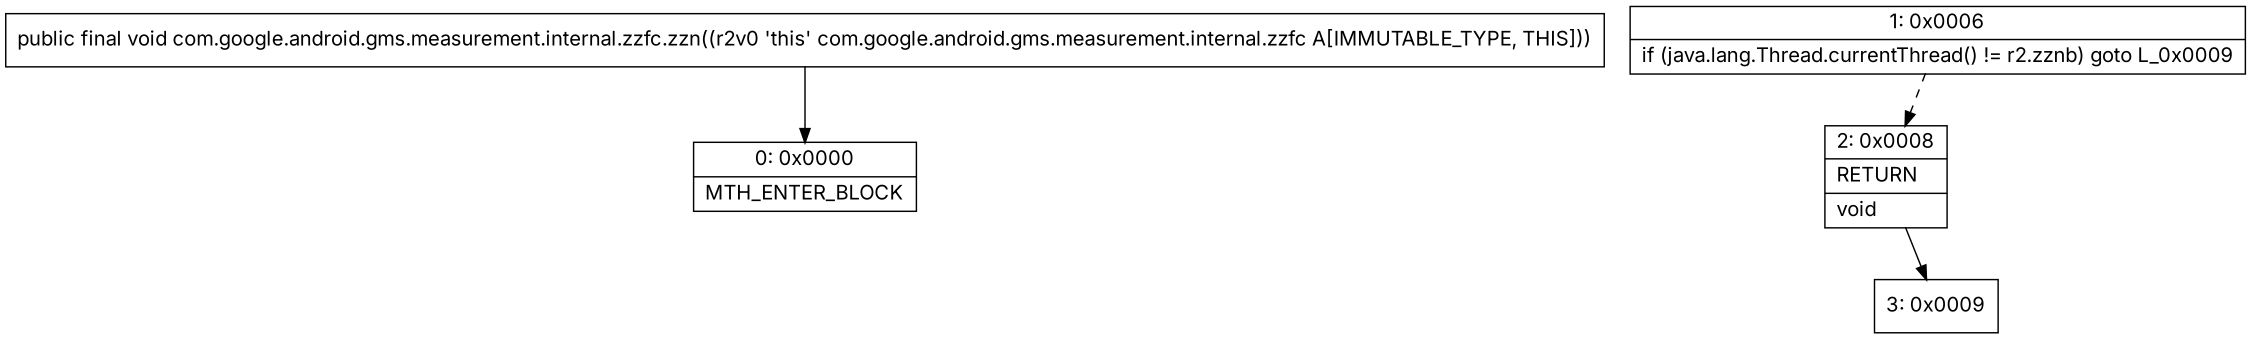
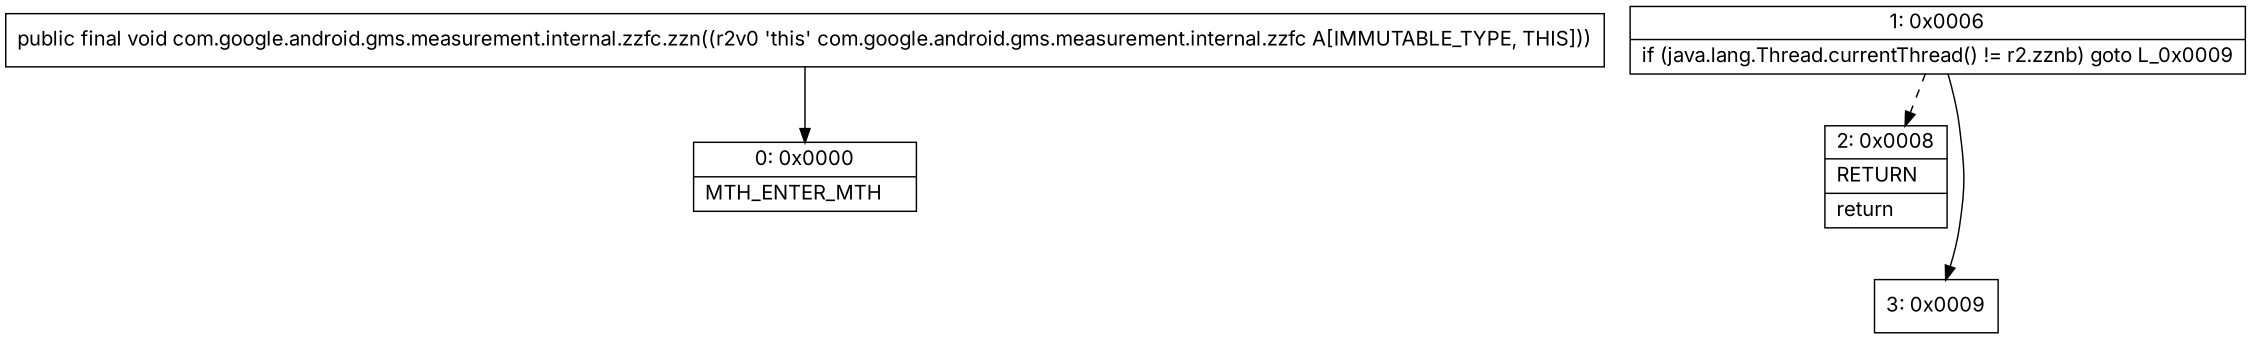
(805, 193) -> (794, 193)
(1857, 210) -> (1865, 210)
(1913, 247) -> (1964, 170)
